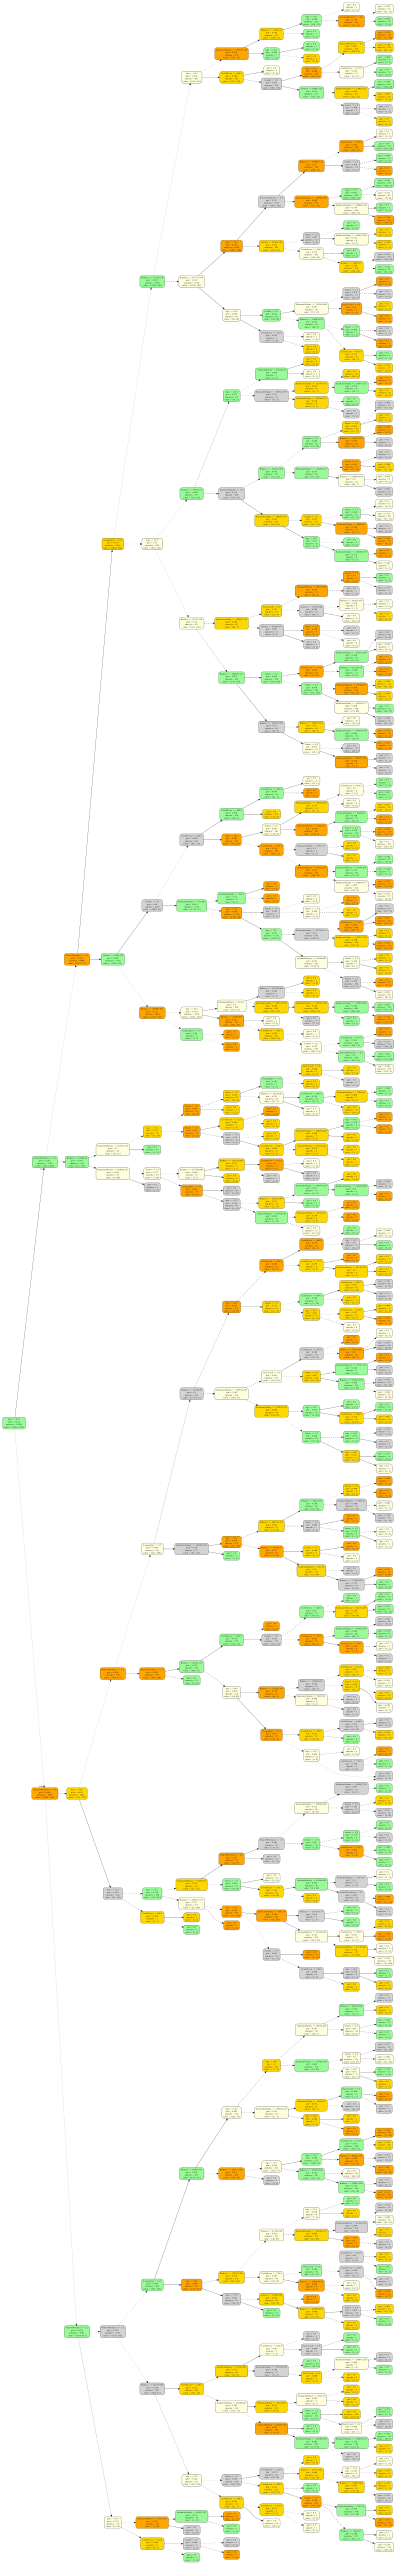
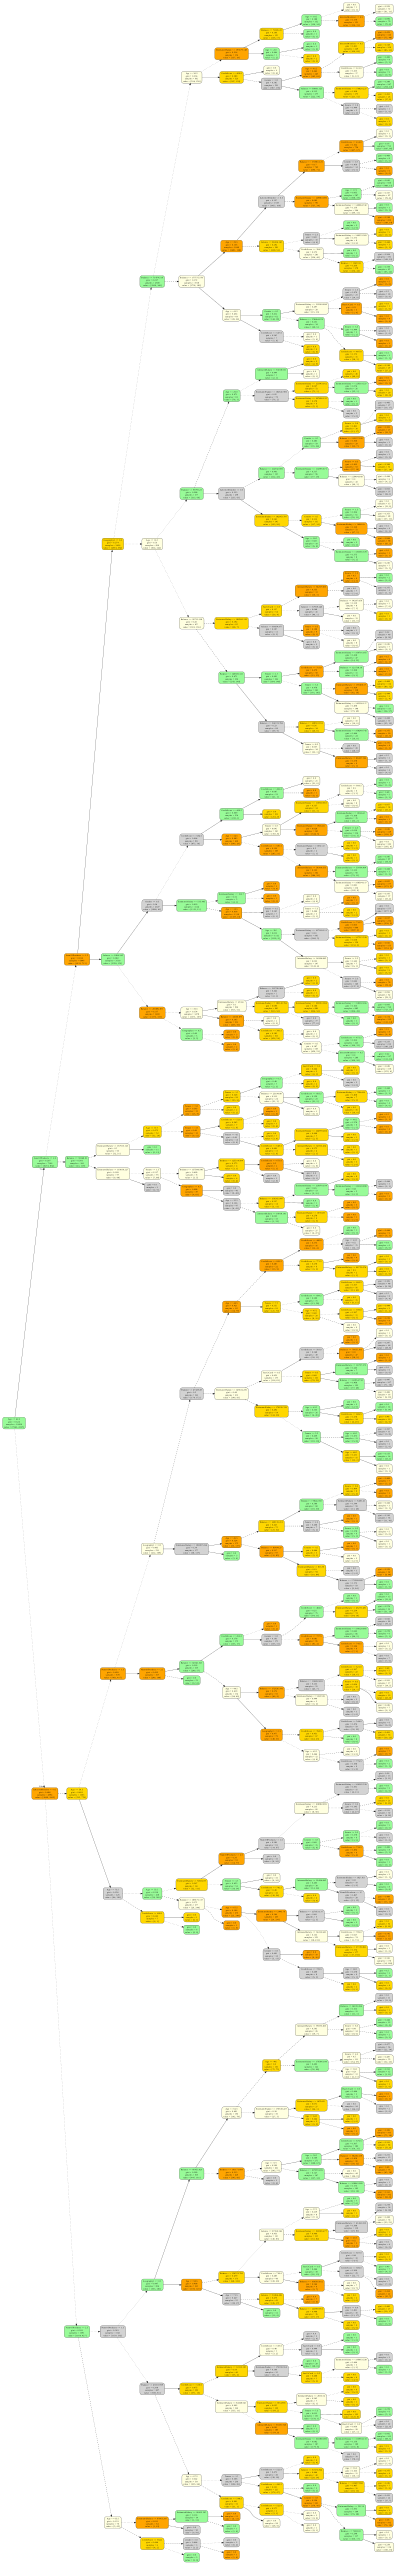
(384, 1233) -> (384, 1233)
(344, 1775) -> (329, 1759)
none -> (330, 2264)
